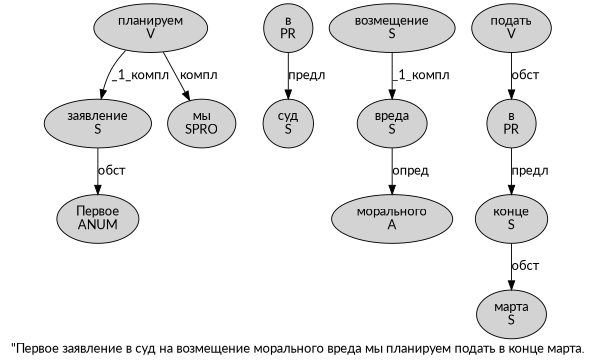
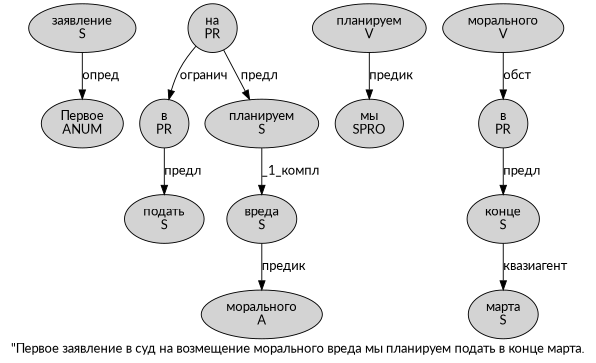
none -> (213, 28)
(392, 28) -> (262, 124)
(512, 28) -> (503, 28)
(112, 69) -> none
(199, 76) -> (392, 76)
(288, 124) -> (164, 219)
(112, 171) -> (101, 76)
(411, 171) -> (284, 267)
(526, 267) -> (535, 267)
